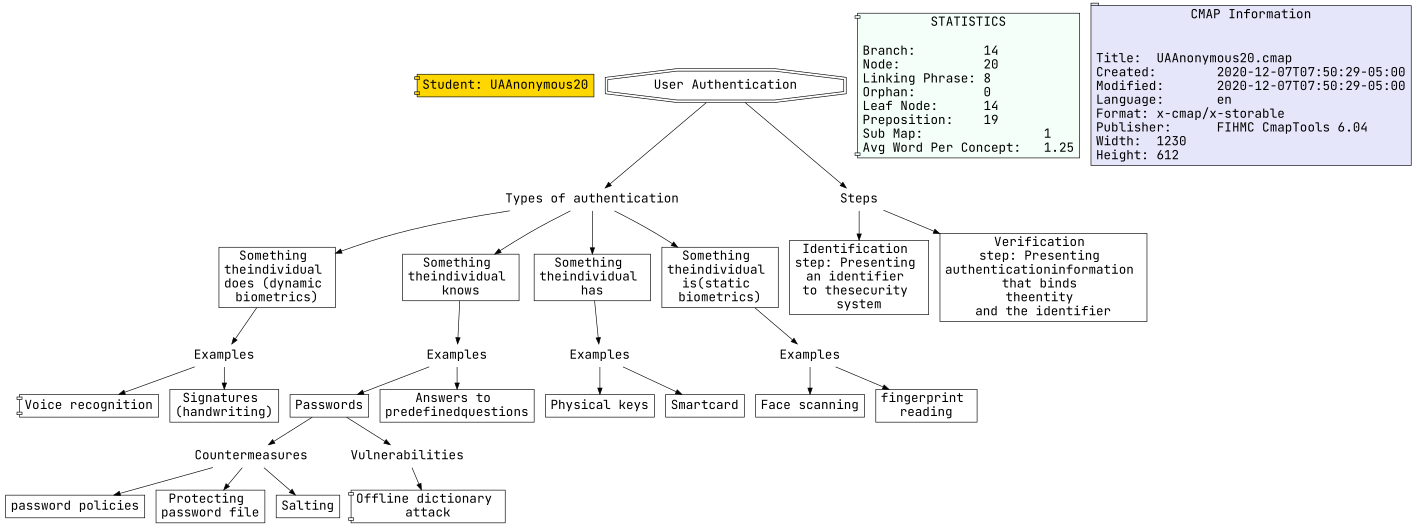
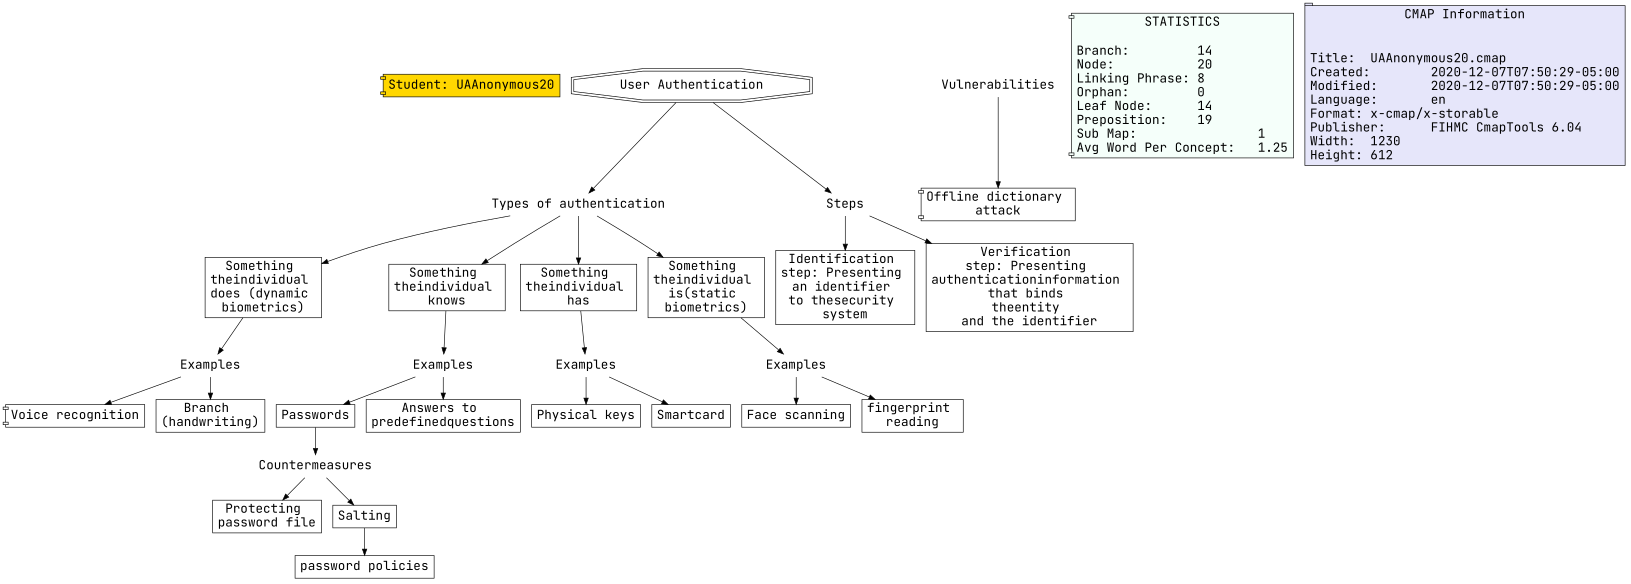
(224, 406) -> (210, 416)
(366, 429) -> none
(166, 480) -> (365, 539)
